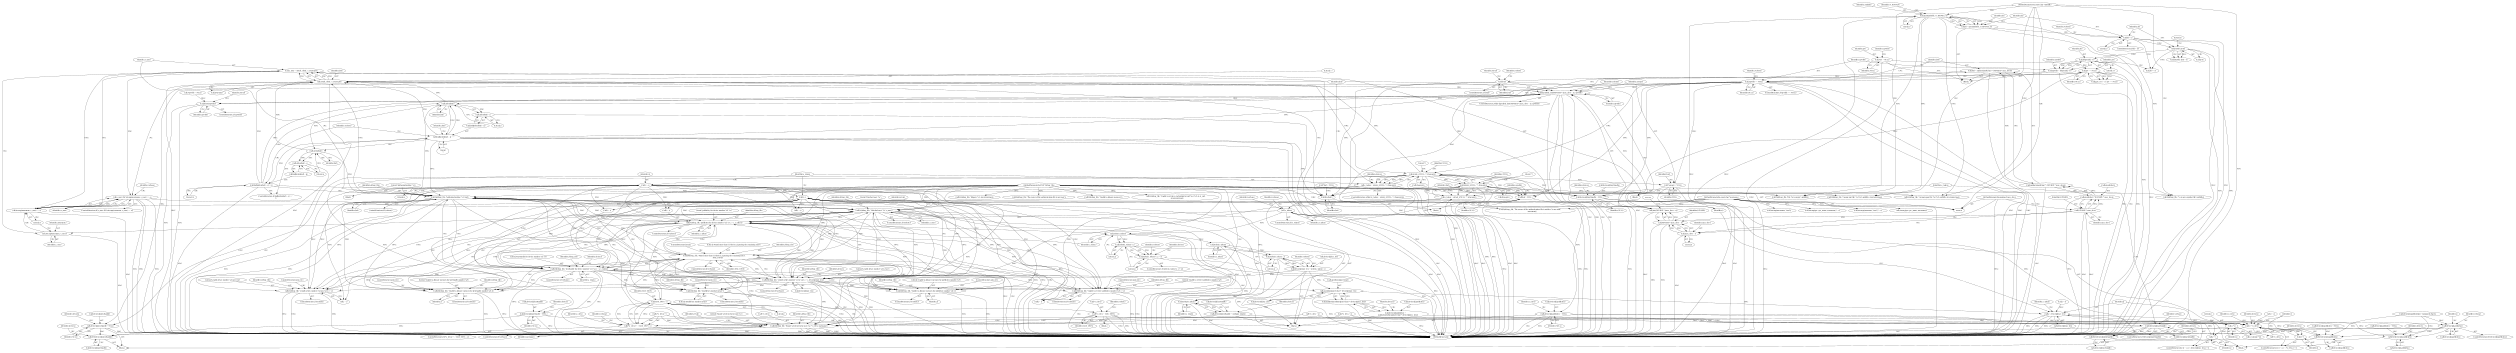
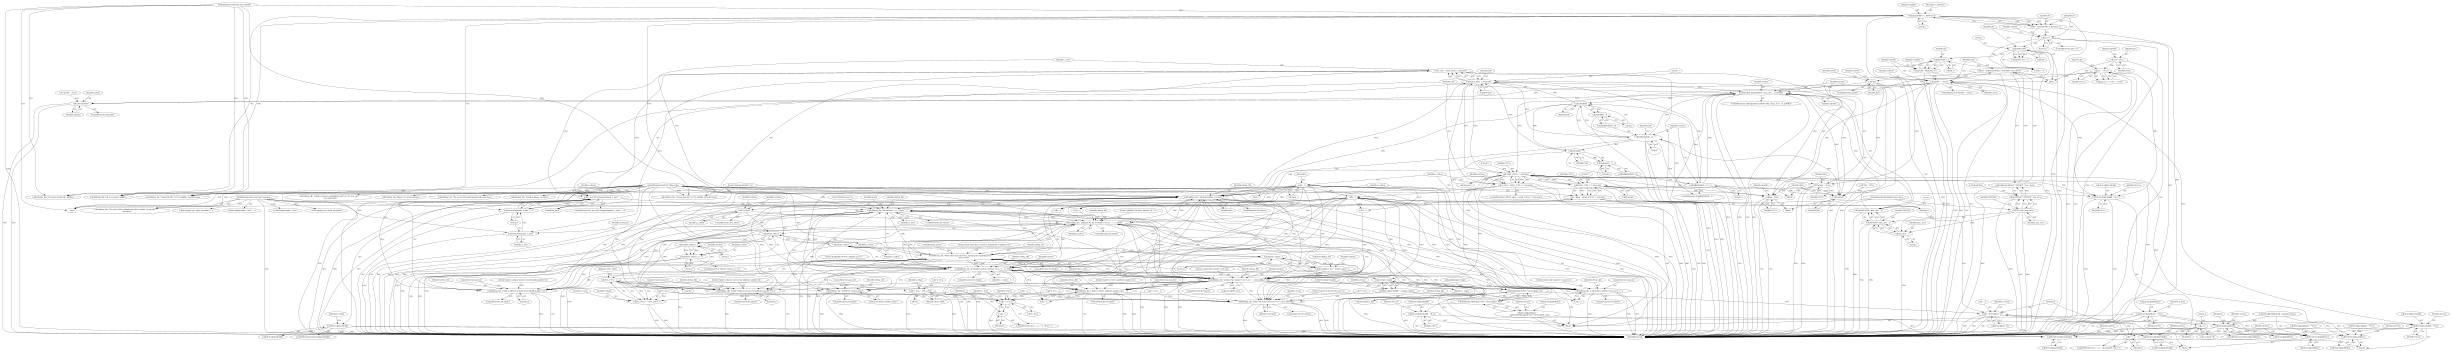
(1694, 322) -> none
(448, 337) -> none
